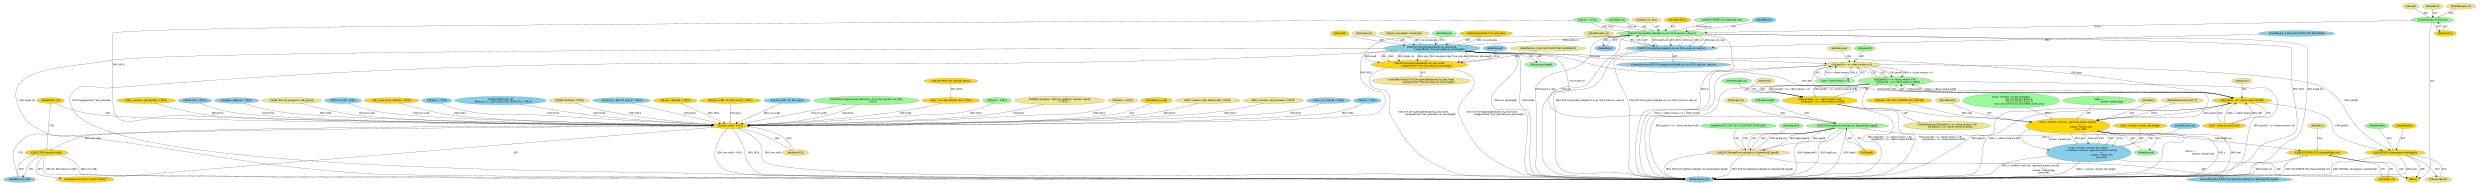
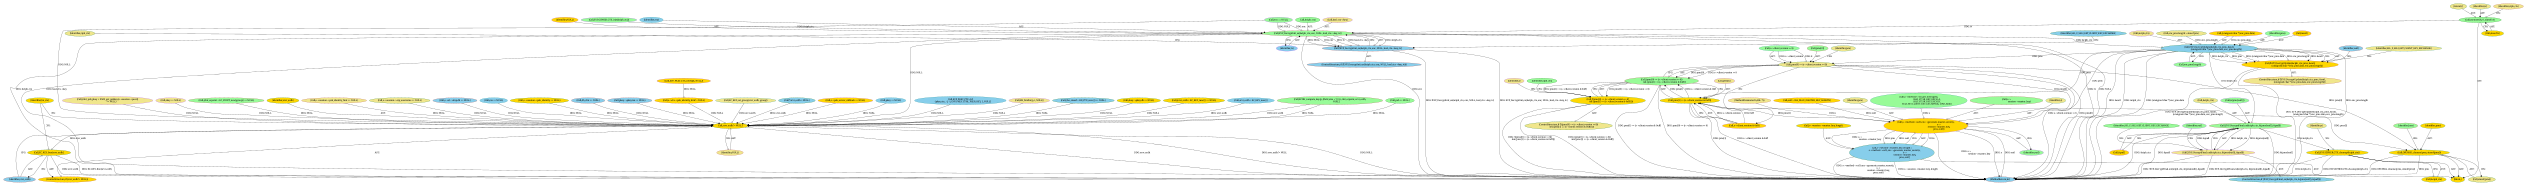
(1486, 33) -> (2236, 33)
(1858, 75) -> (1725, 97)
none -> (226, 101)
(622, 101) -> (1083, 101)
(736, 113) -> (1153, 113)
(2185, 126) -> none
